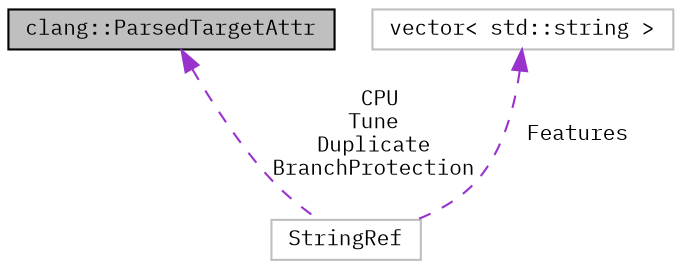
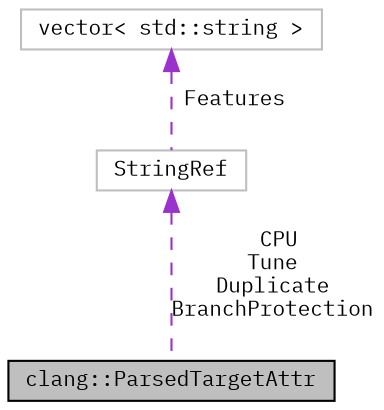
(247, 151) -> (171, 286)
